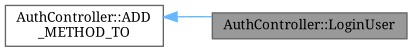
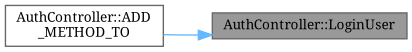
(195, 17) -> (181, 35)
